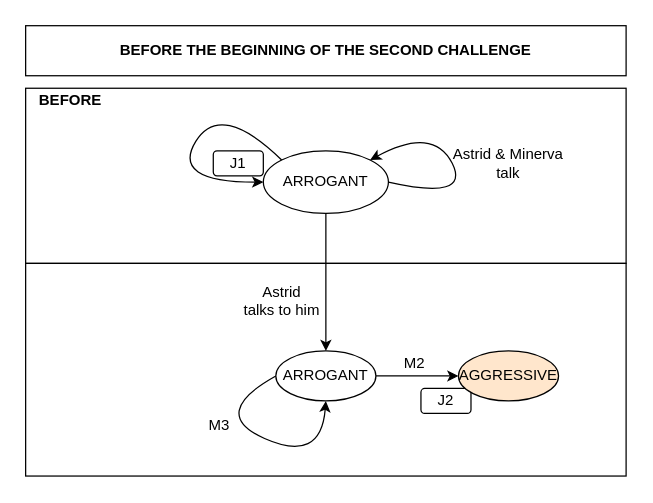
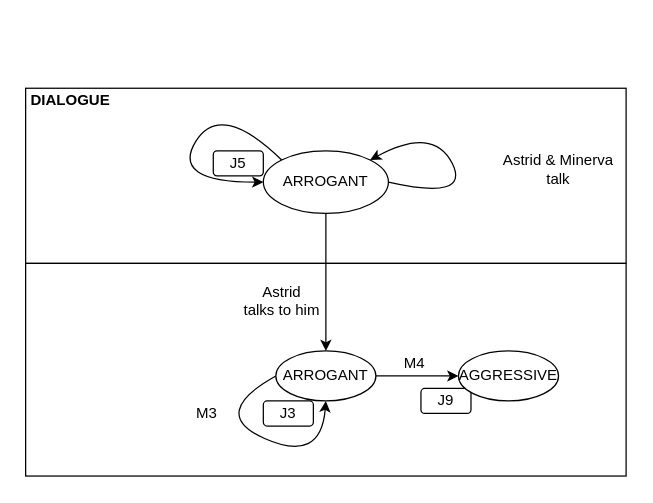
(326, 51) -> none
(71, 101) -> (71, 101)
(238, 163) -> (238, 163)
(508, 163) -> (558, 169)
(414, 363) -> (414, 363)
(508, 376) -> (508, 376)
(446, 401) -> (446, 401)
none -> (288, 413)
(219, 426) -> (207, 413)
